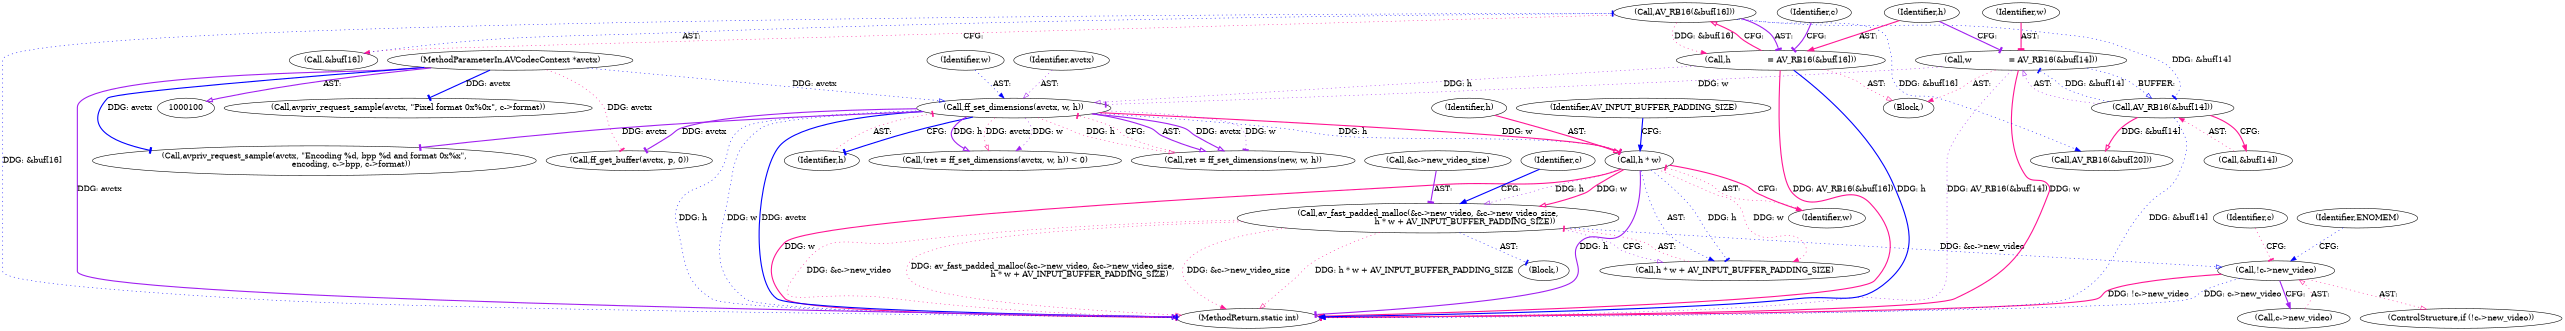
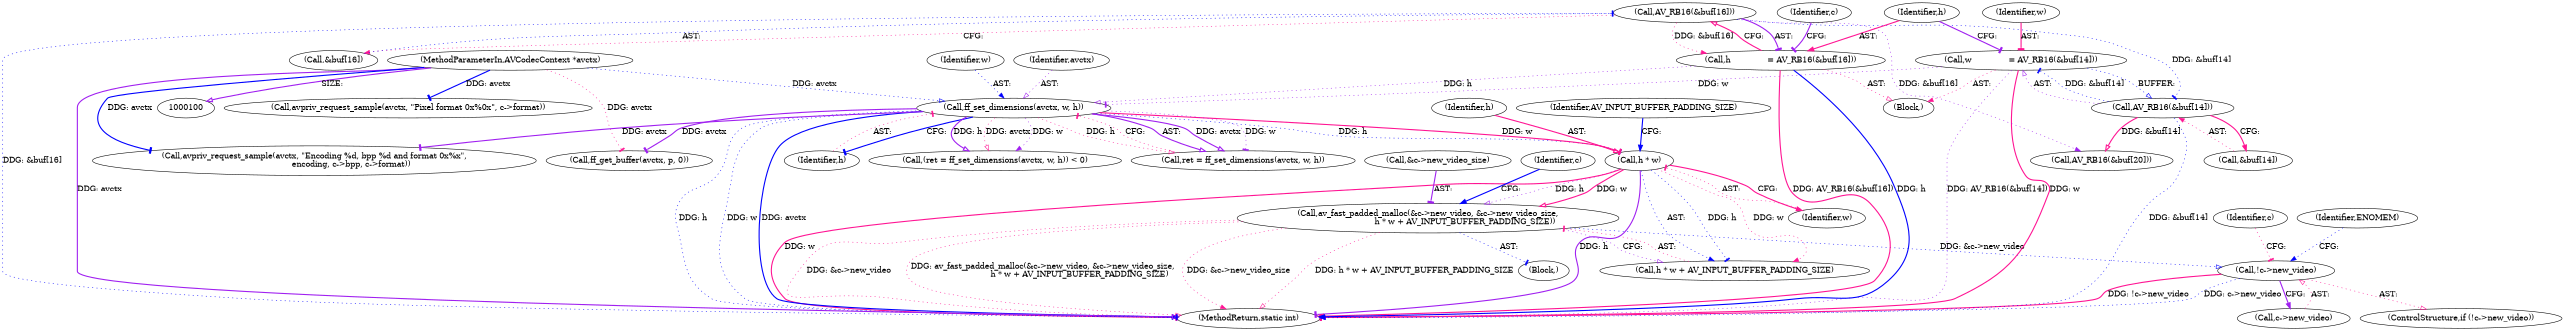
(1894, 81) -> (1894, 81)
(334, 84) -> (334, 84)
(1243, 161) -> (1243, 161)
